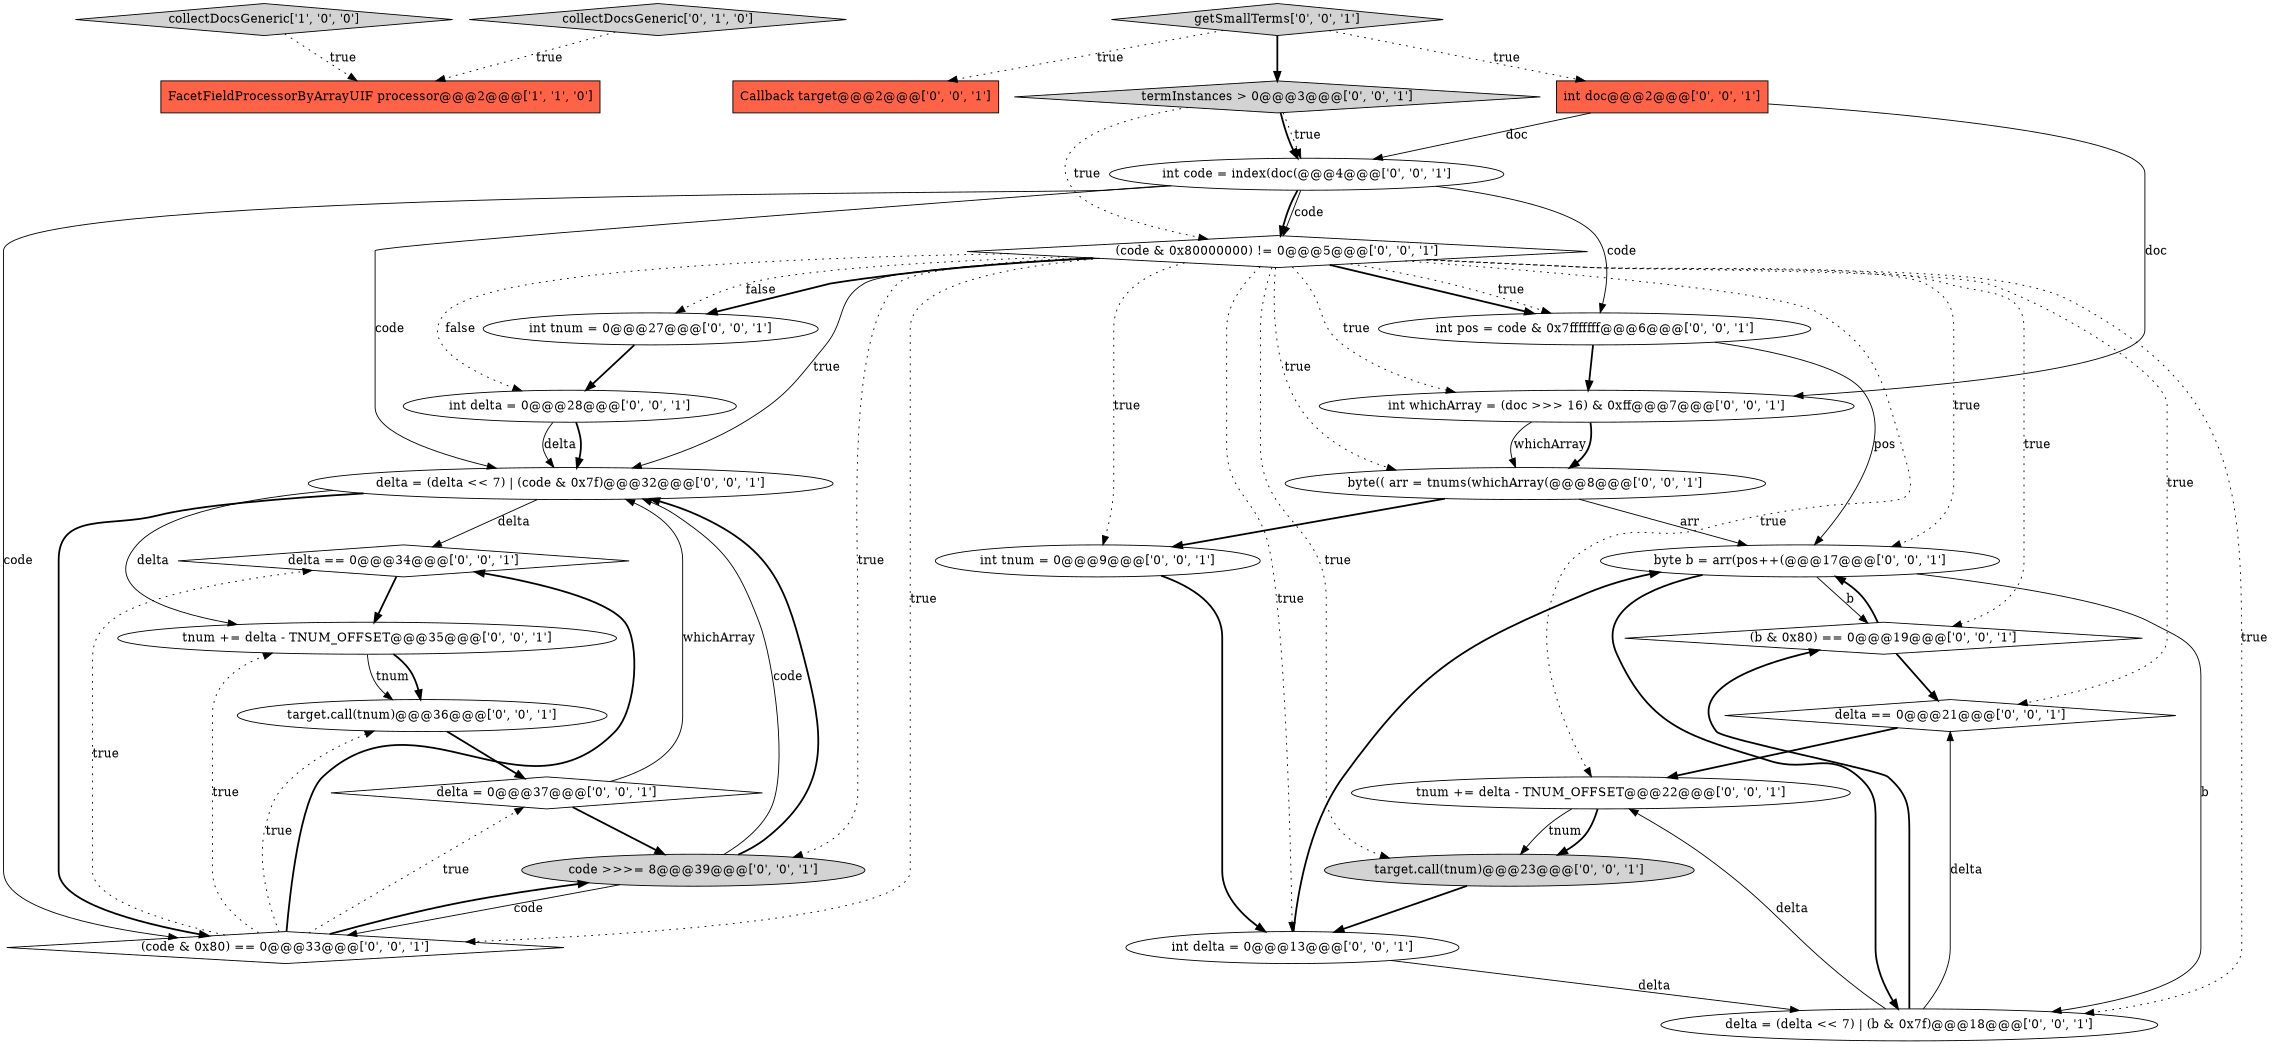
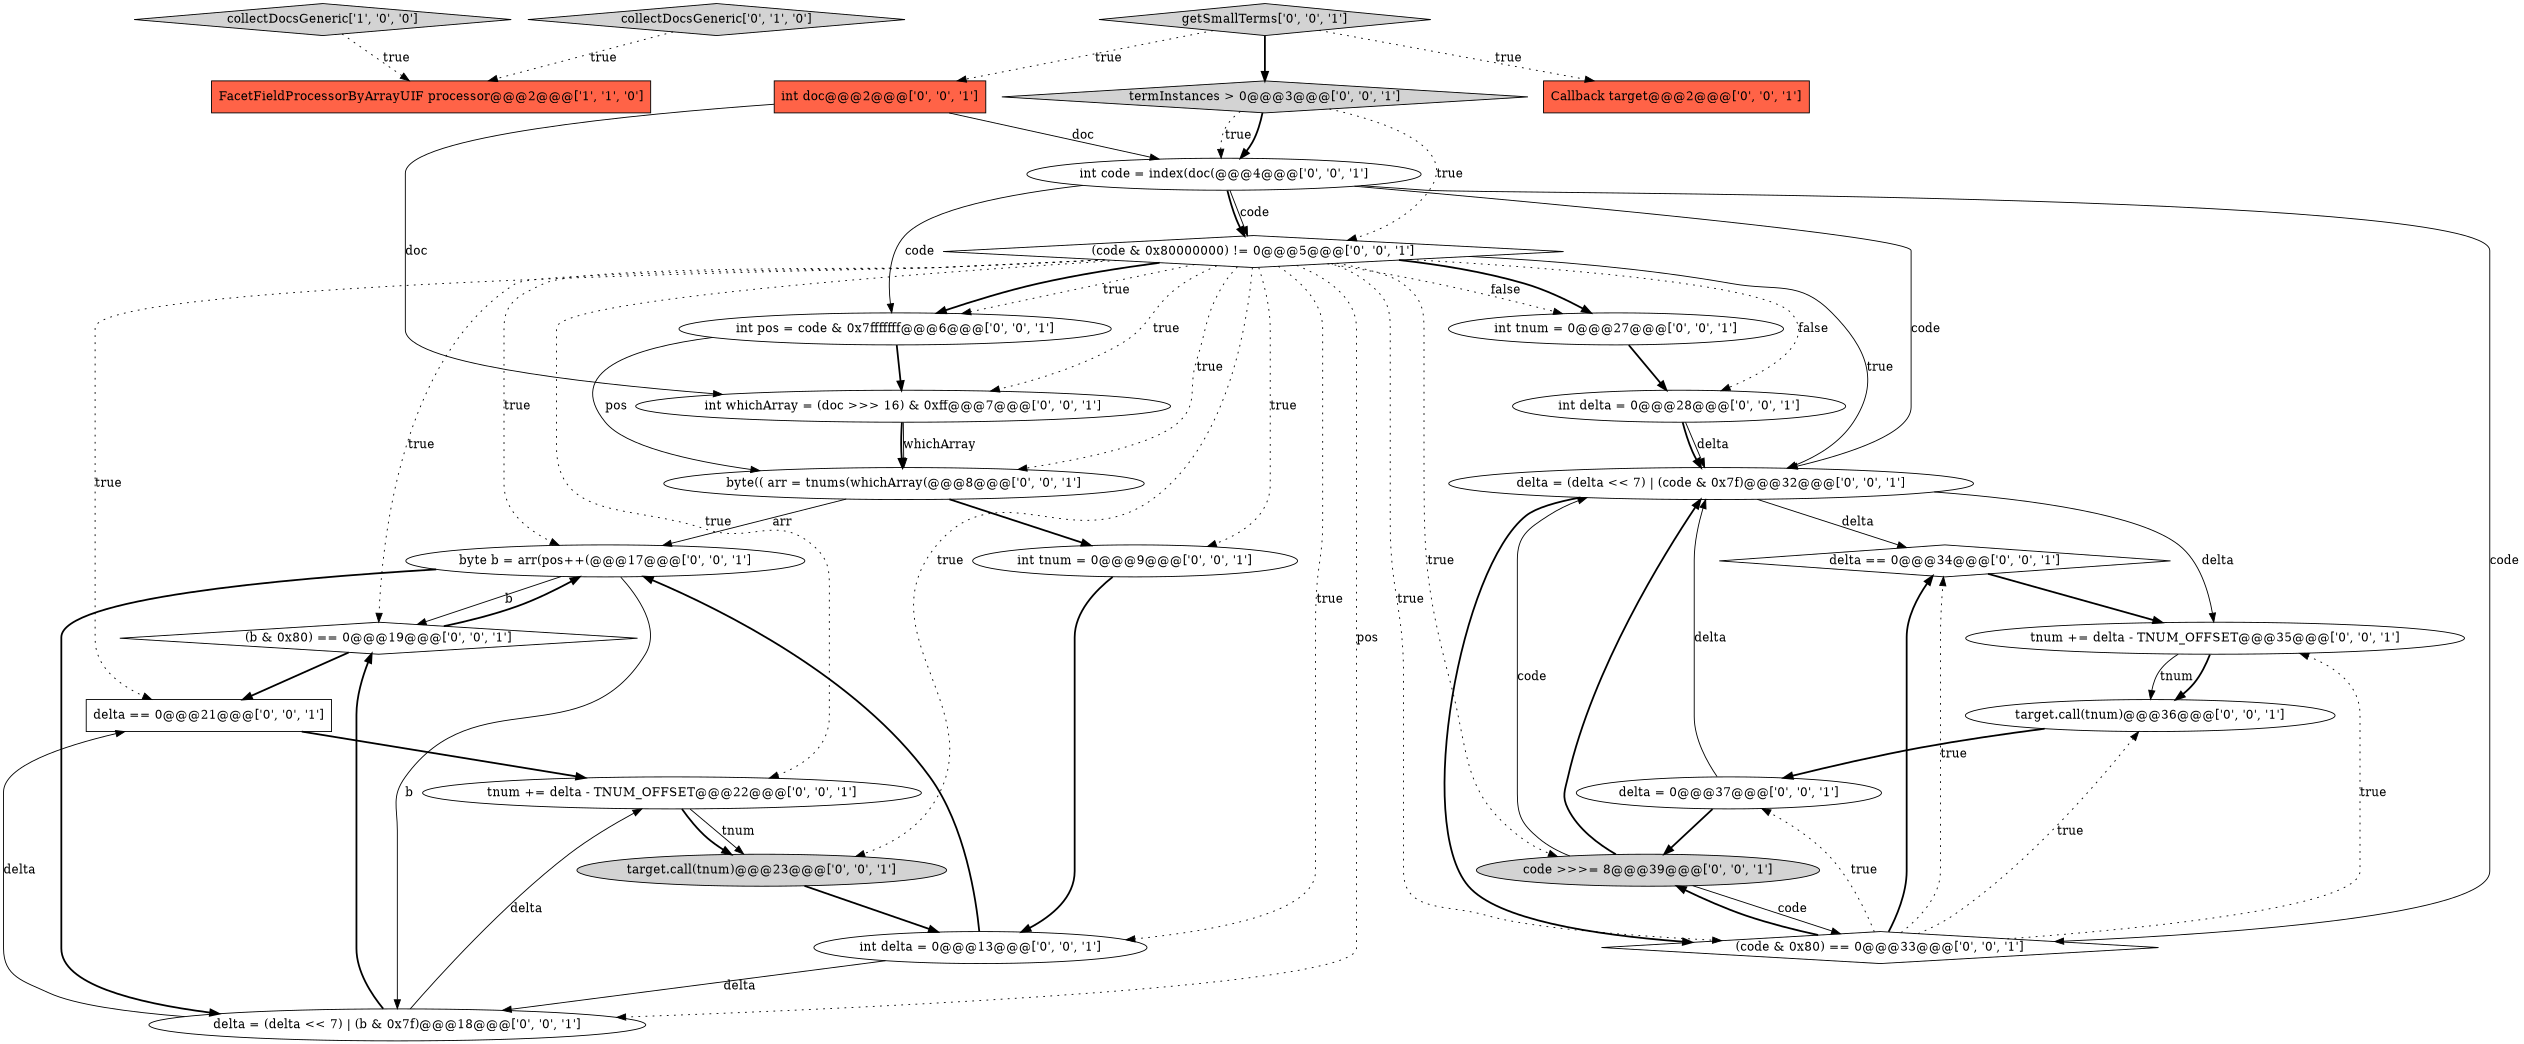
(1868, 401) -> (601, 415)
(719, 638) -> (1711, 638)
(2255, 638) -> (1368, 638)
(1950, 716) -> (209, 716)
(547, 793) -> (1729, 793)
